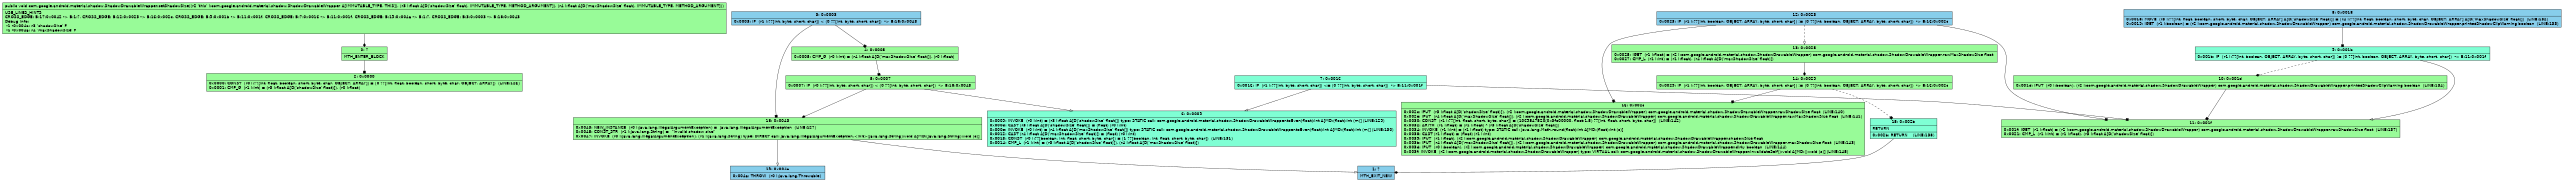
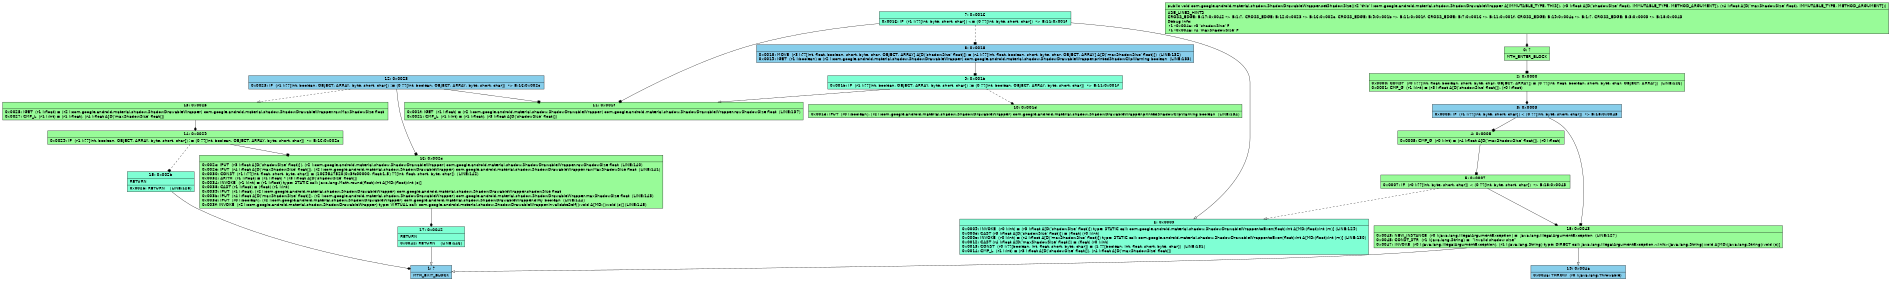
none -> (975, 33)
none -> (1527, 96)
(997, 100) -> (1353, 203)
(2217, 103) -> none
(1904, 135) -> (161, 188)
(1376, 176) -> (431, 275)
none -> (431, 237)
